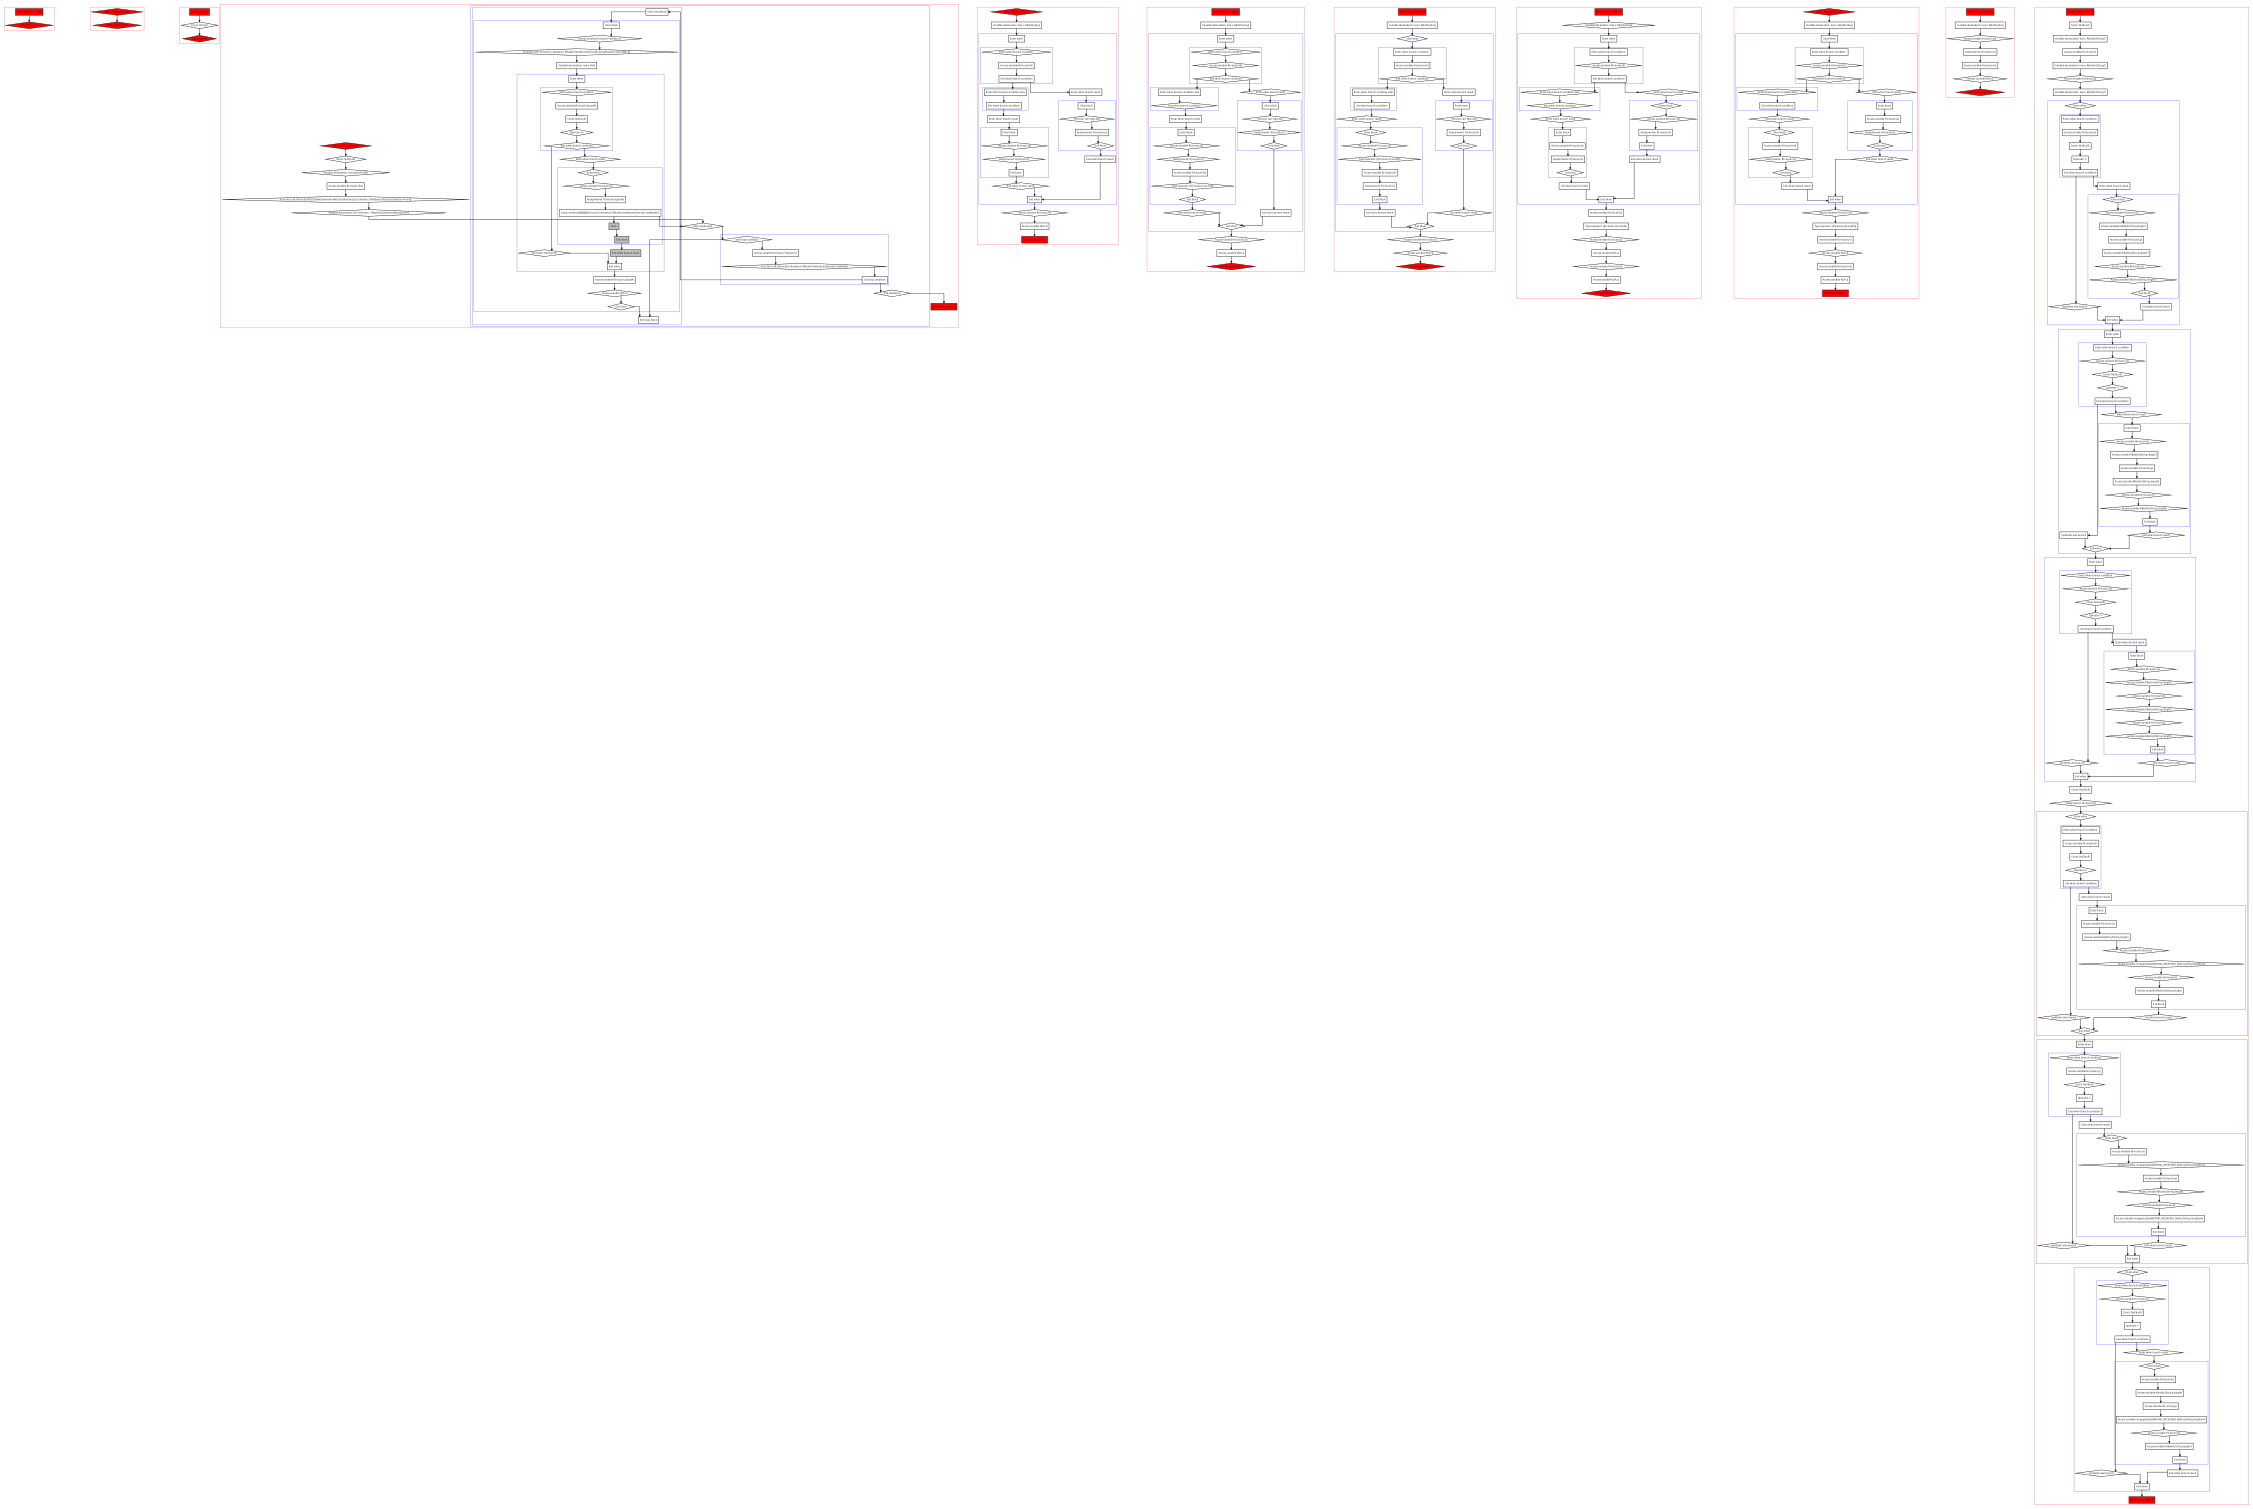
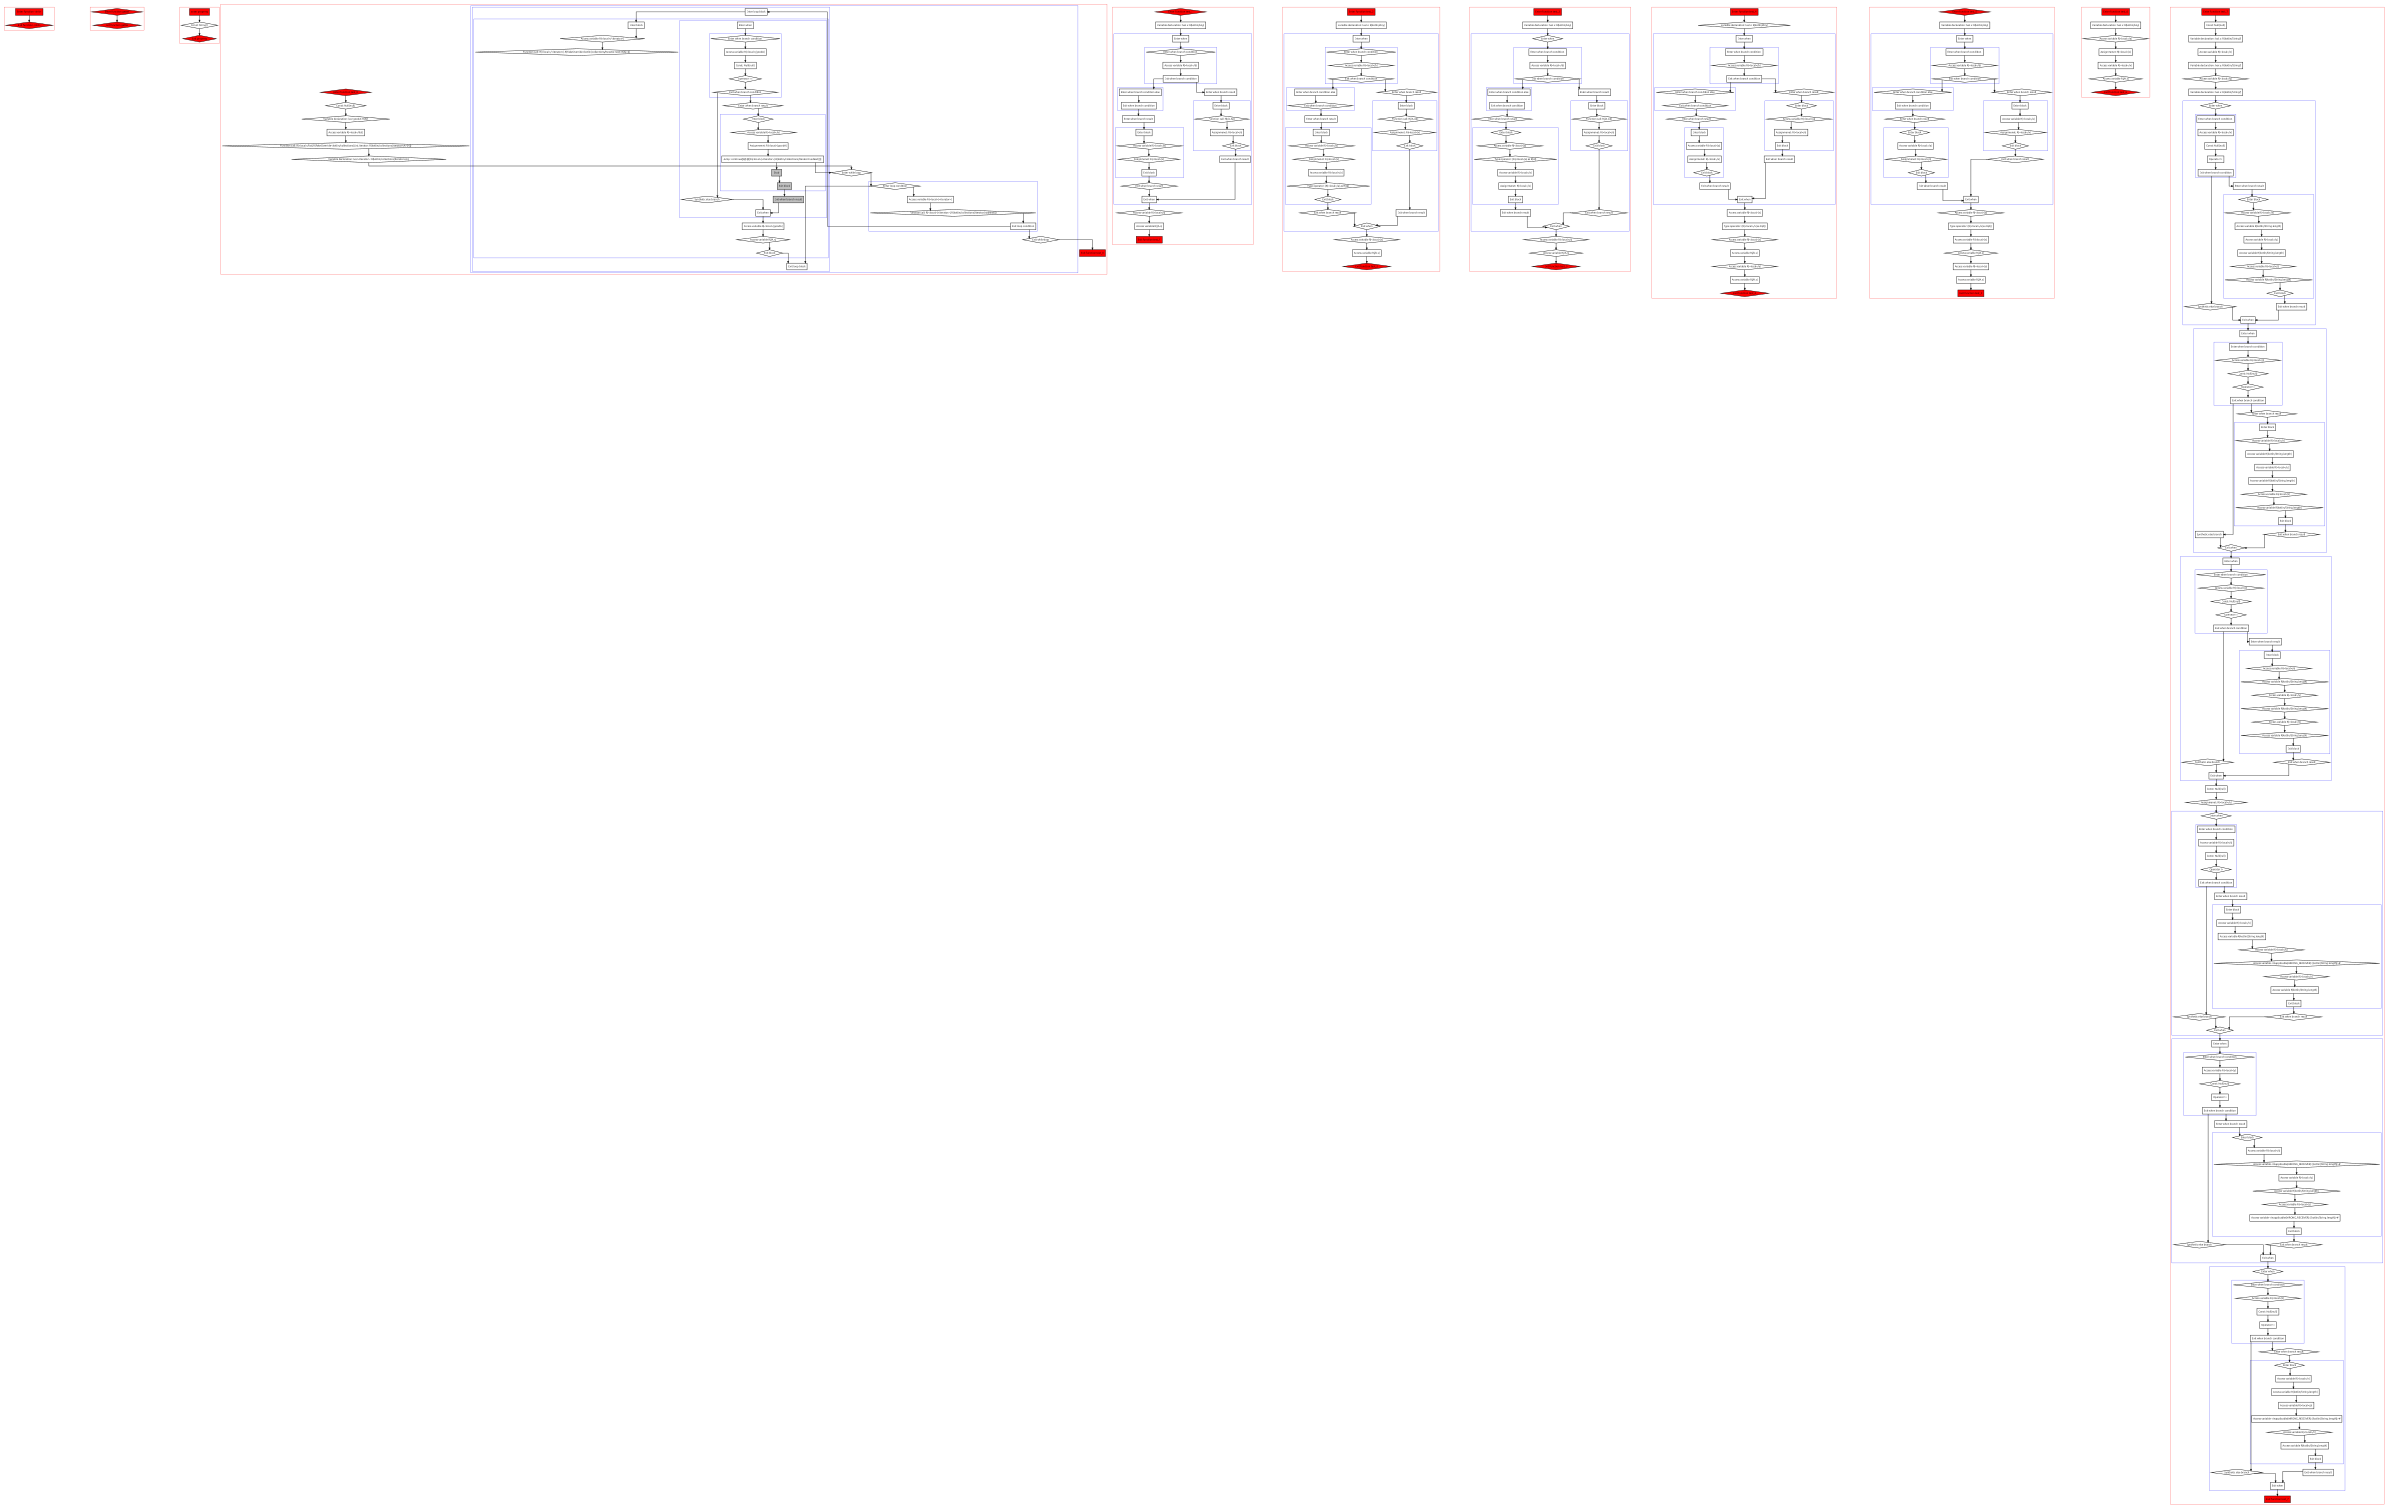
(577, 66) -> none
